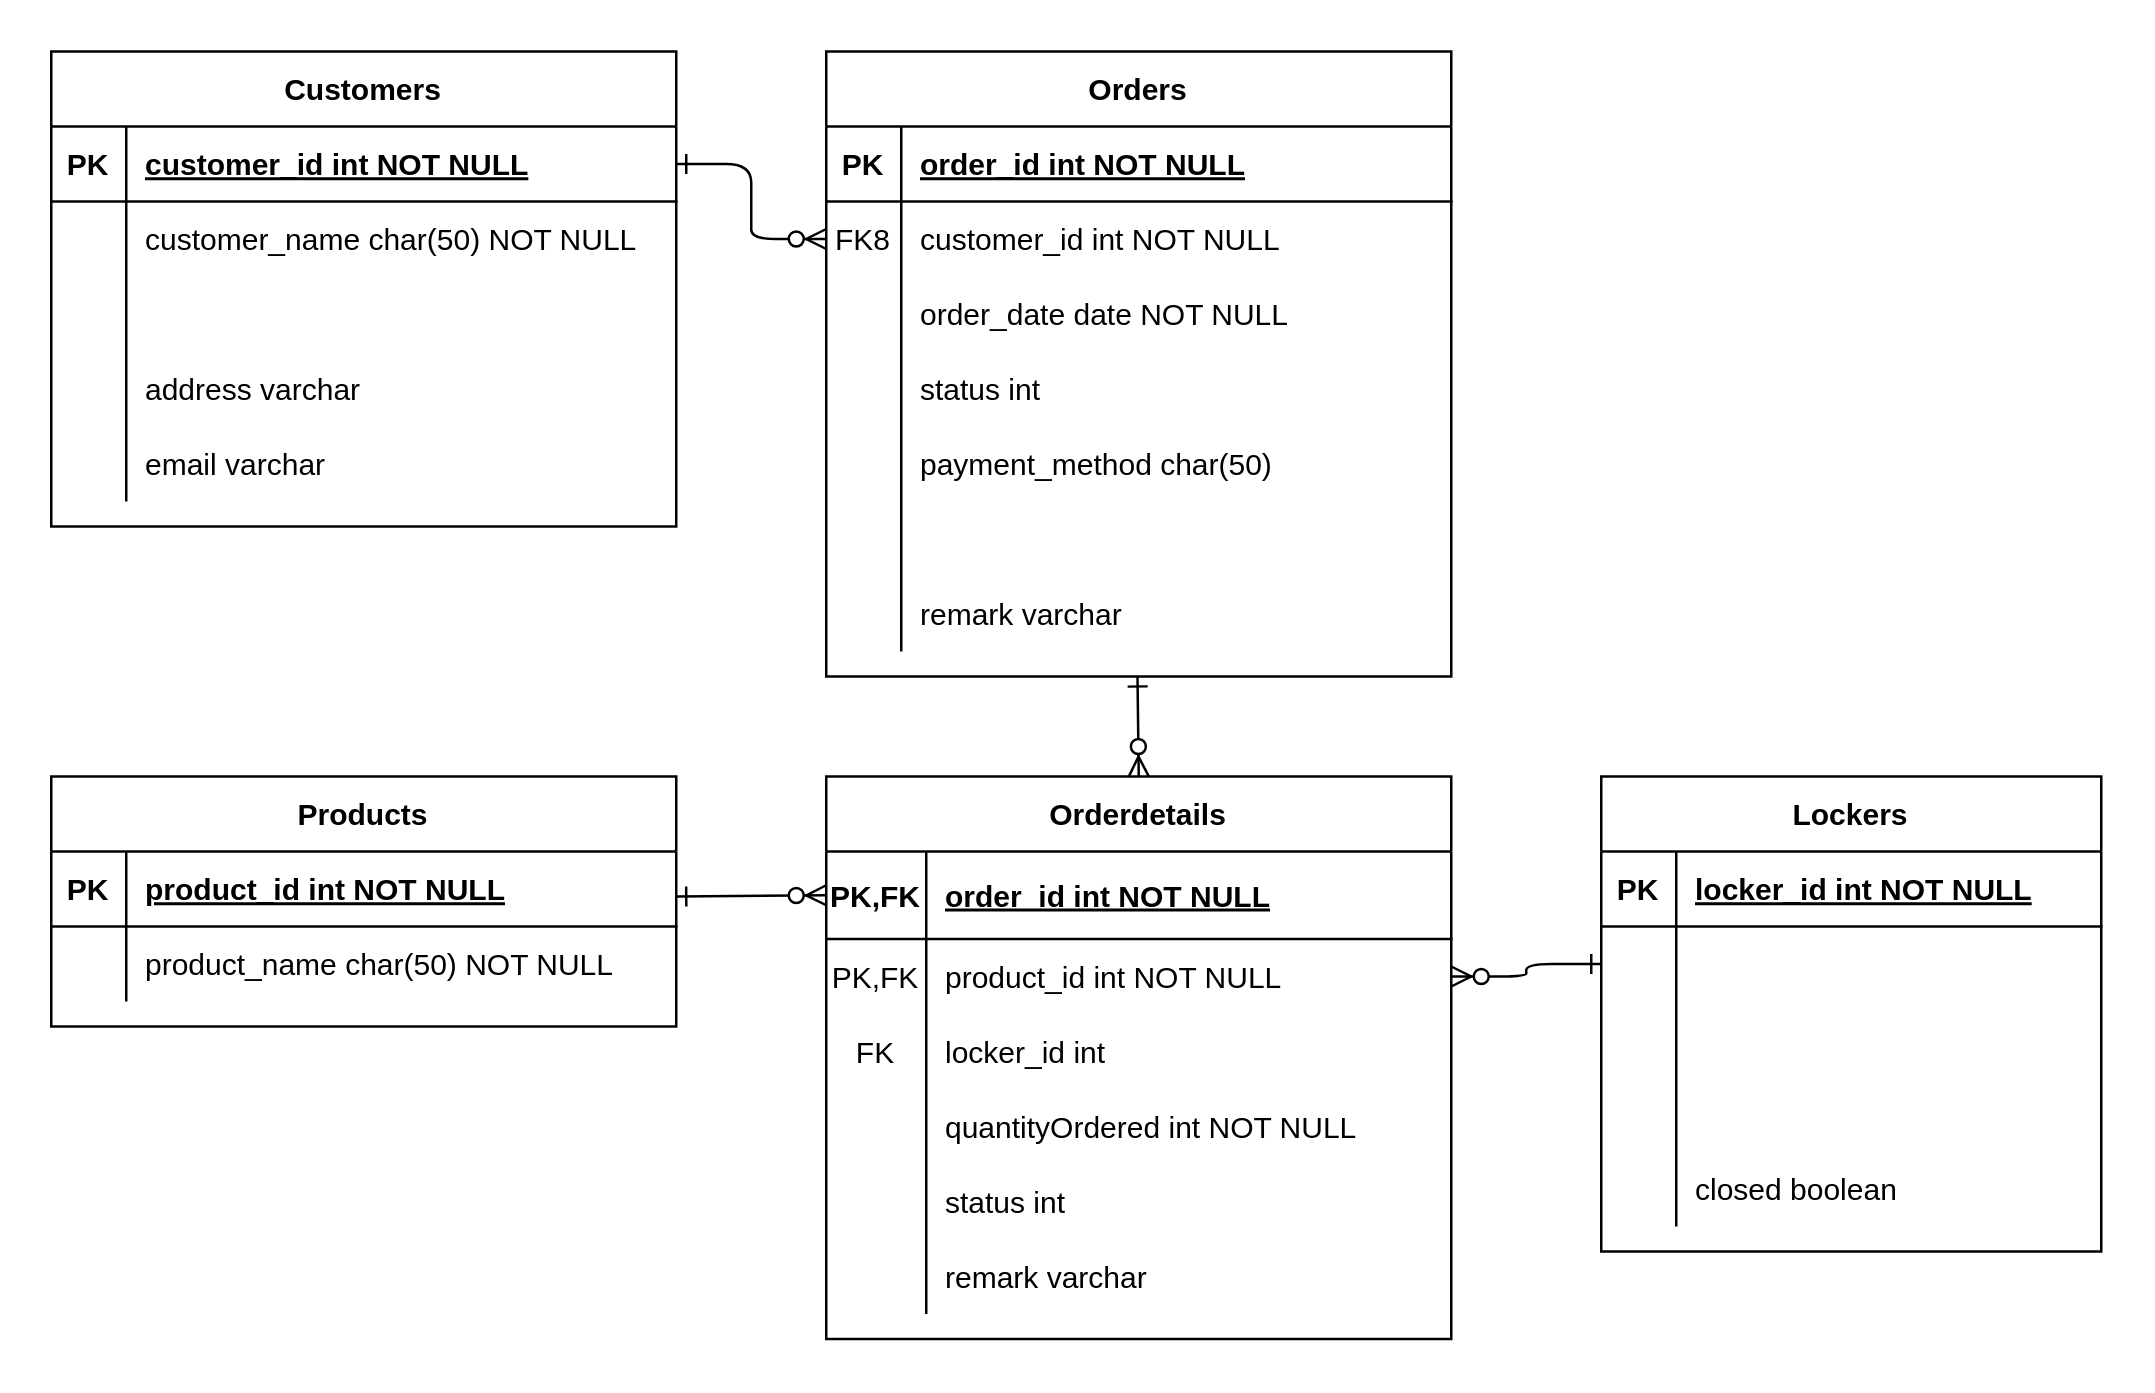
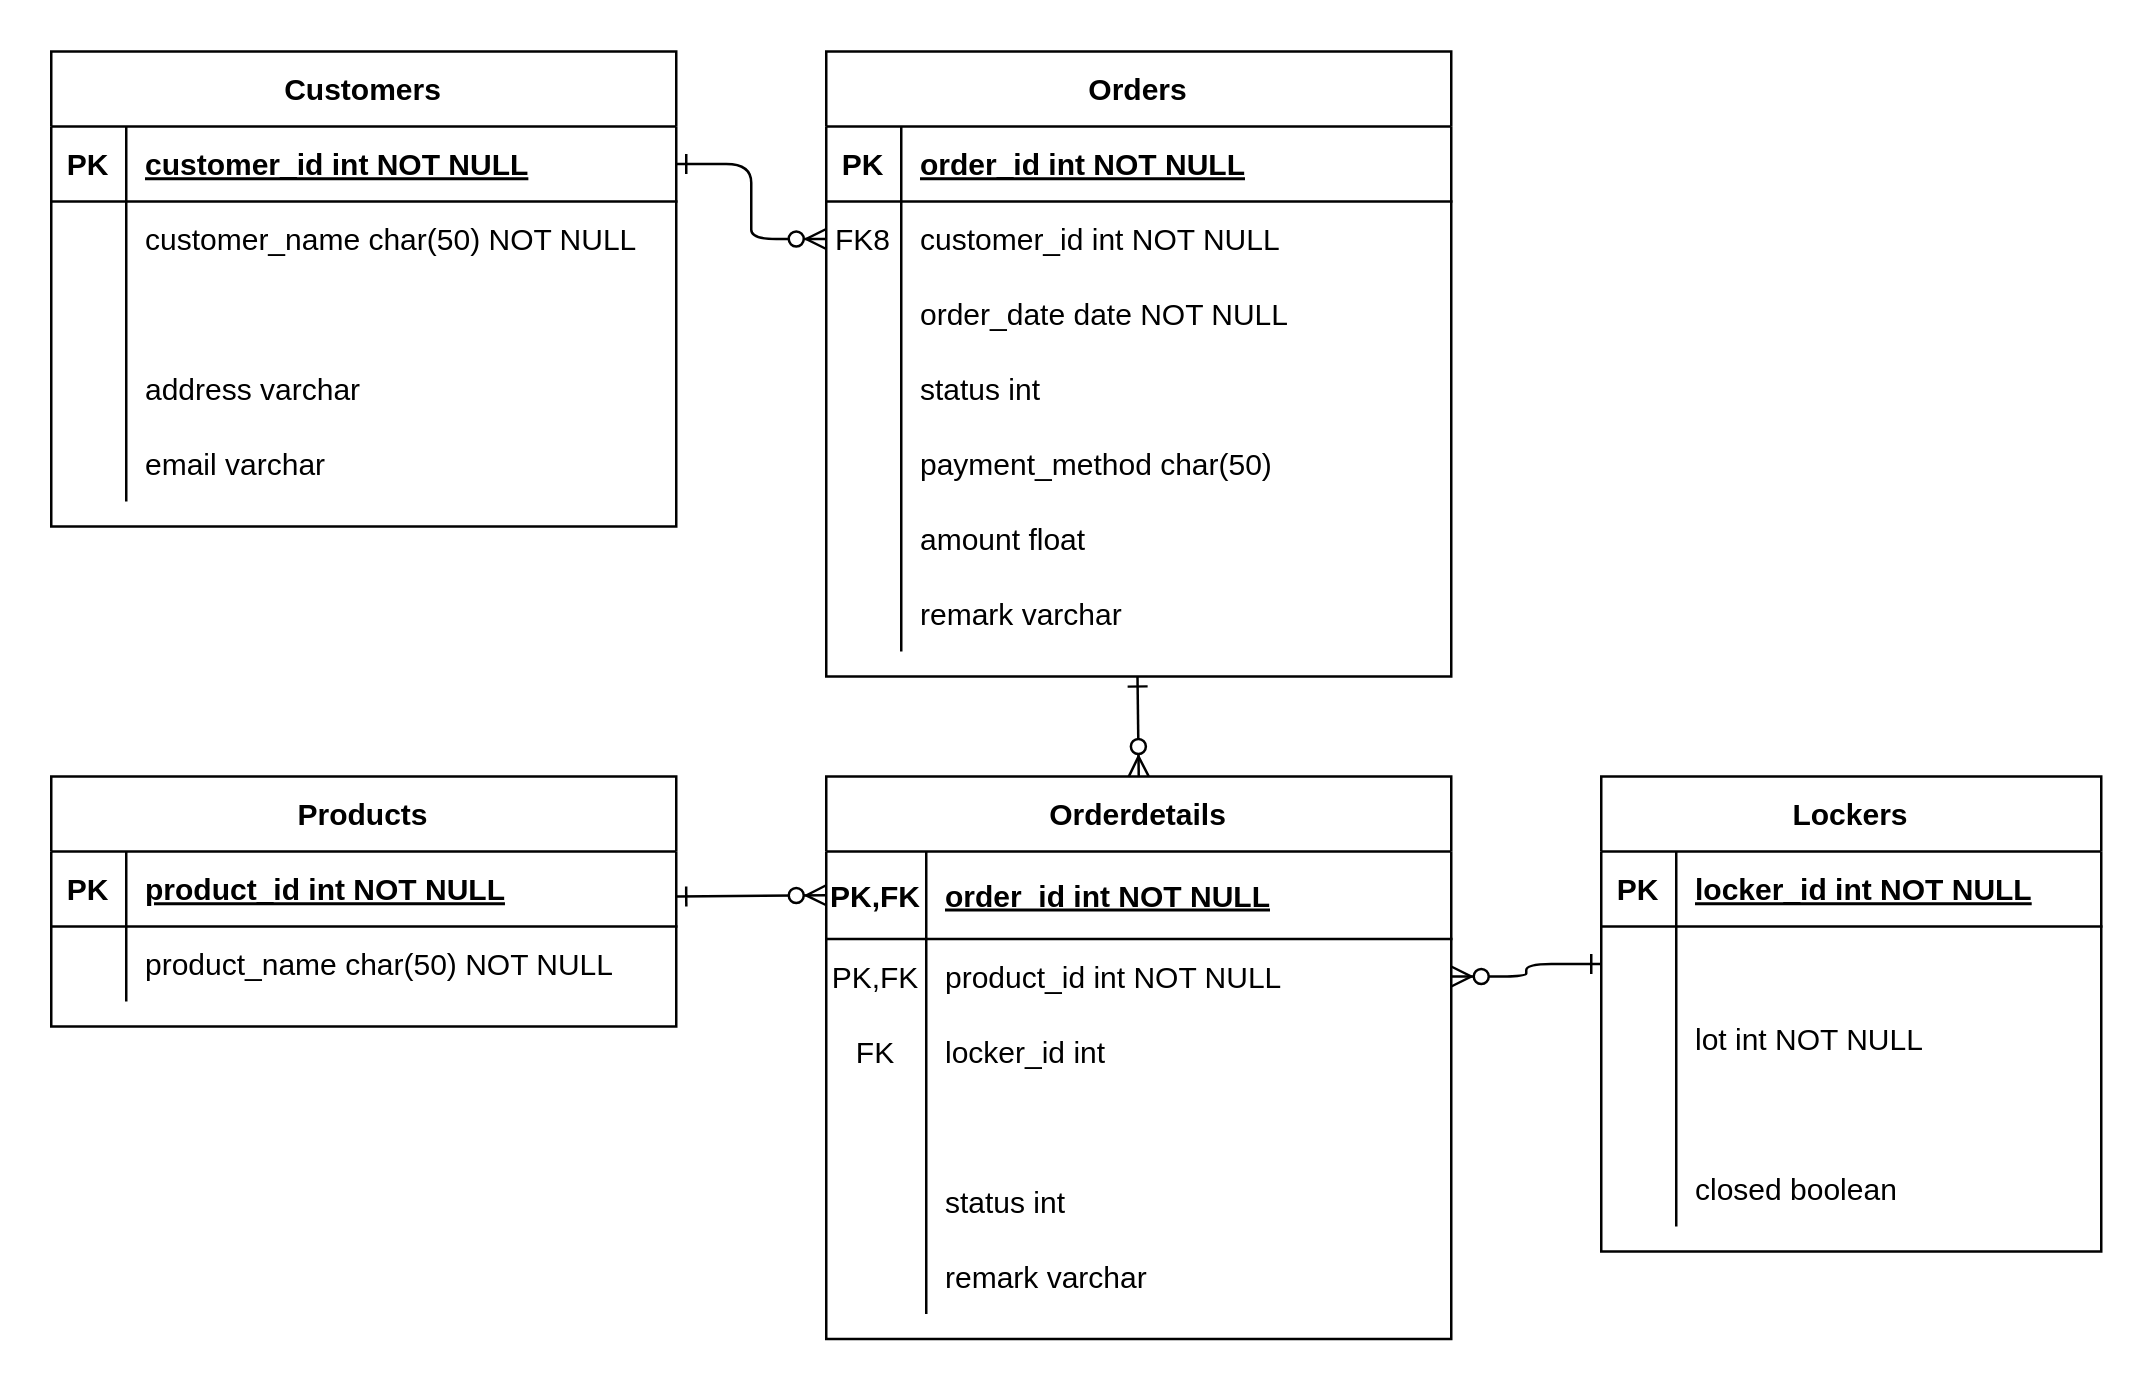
none -> (1176, 539)
none -> (1889, 1039)
(1189, 1126) -> none
